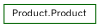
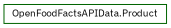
(50, 14) -> (85, 14)
